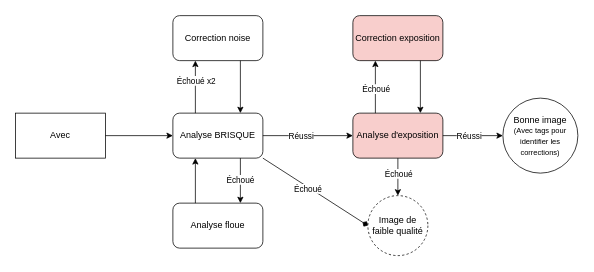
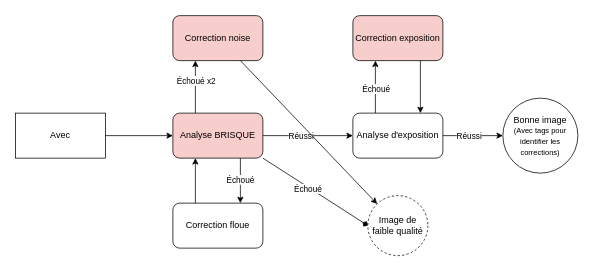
(218, 38) -> (218, 38)
(240, 84) -> (273, 94)
(218, 135) -> (218, 135)
(398, 135) -> (398, 135)
(398, 174) -> none
(218, 225) -> (218, 225)
